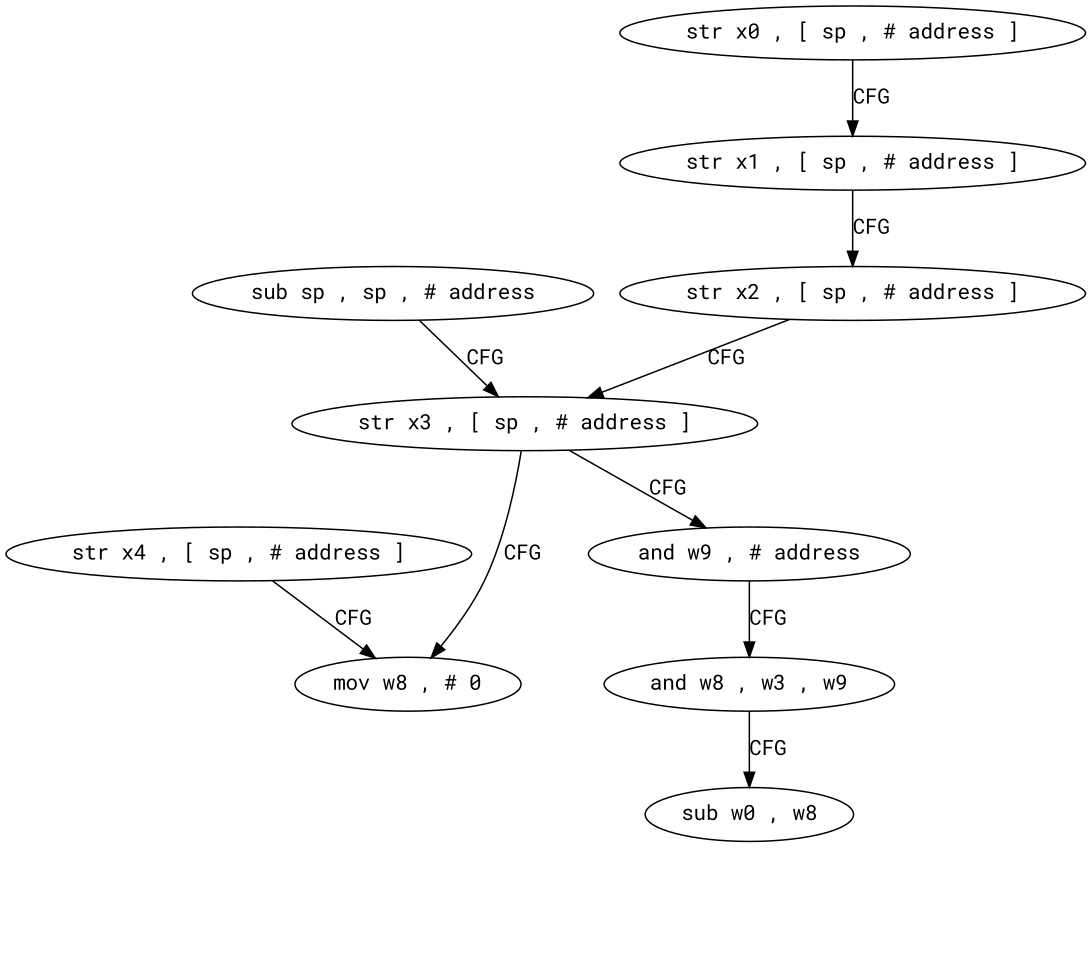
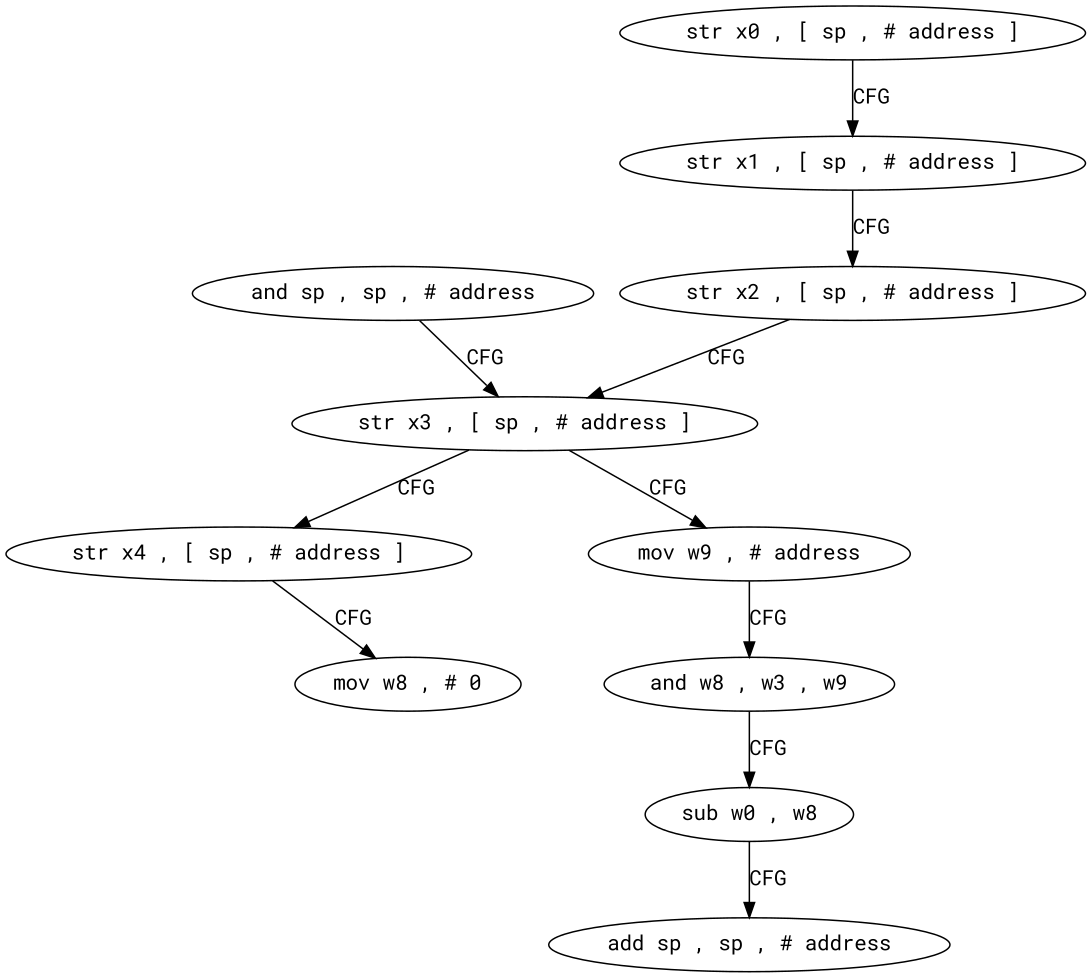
(393, 293) -> (393, 293)
(749, 554) -> (749, 554)
(495, 555) -> (389, 486)
none -> (749, 945)
